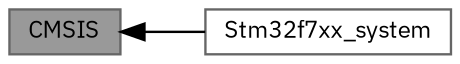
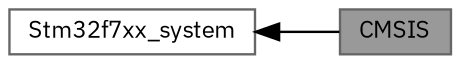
(175, 32) -> (310, 32)
